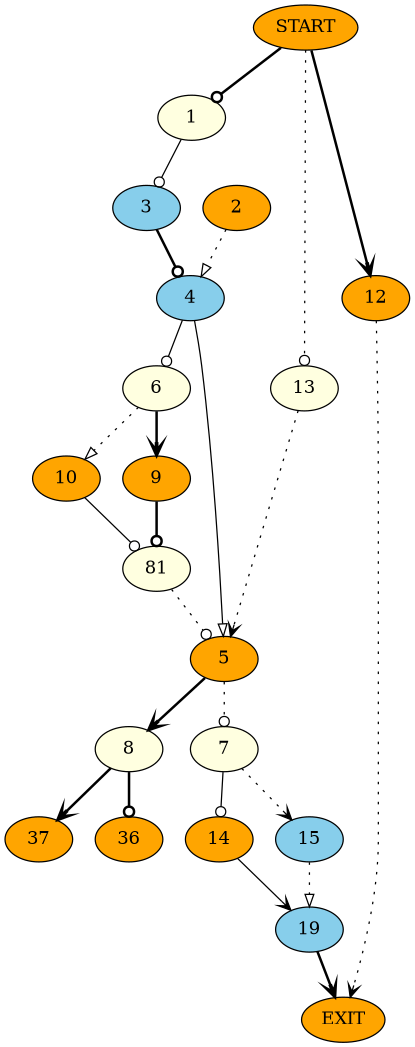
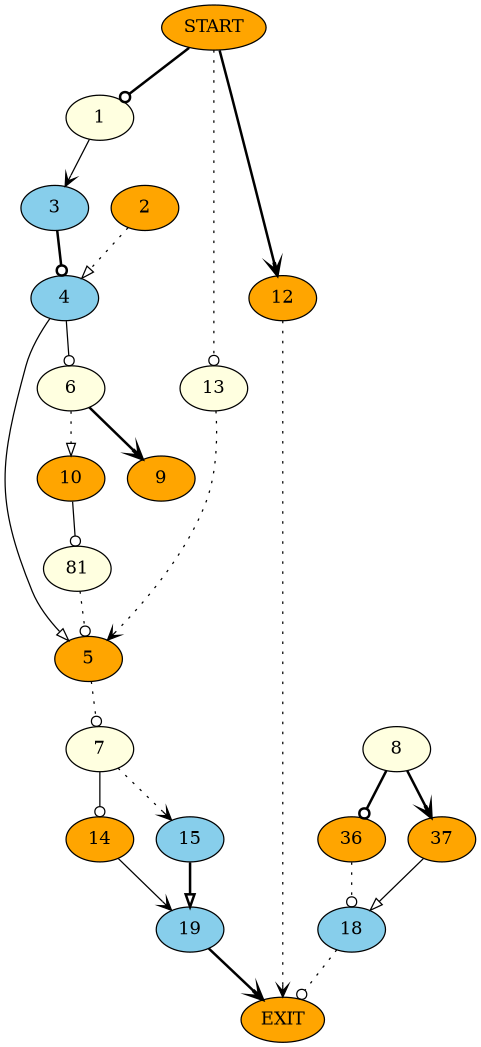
(171, 158) -> (80, 157)
(157, 519) -> none
(181, 700) -> none
(309, 878) -> (190, 878)
none -> (352, 930)
